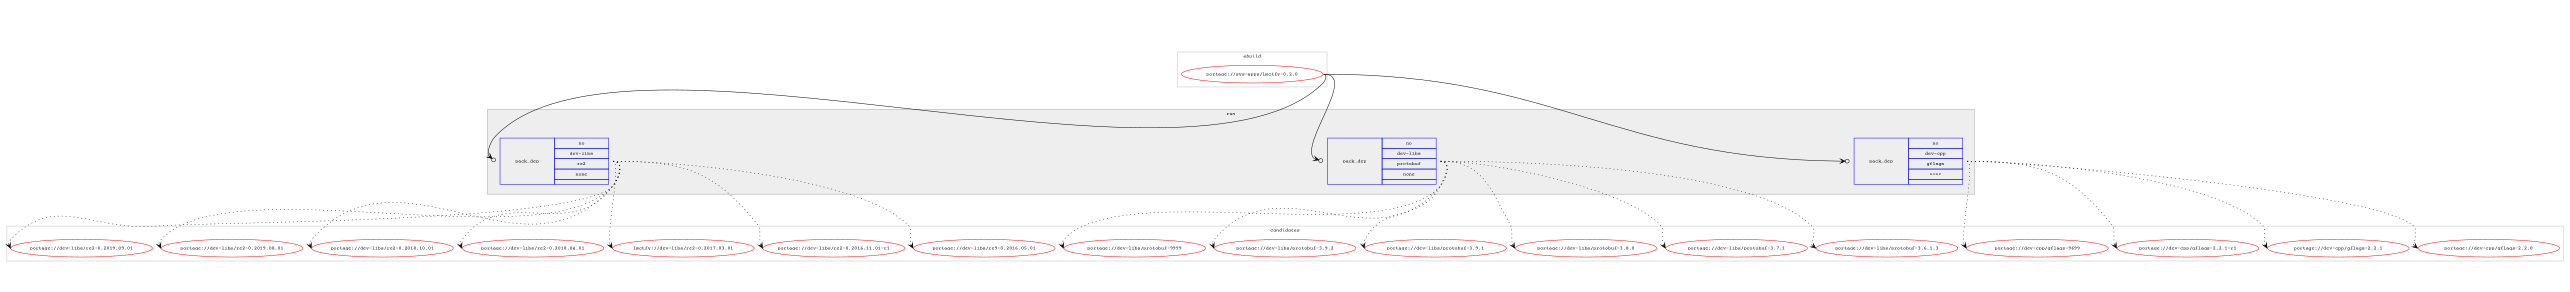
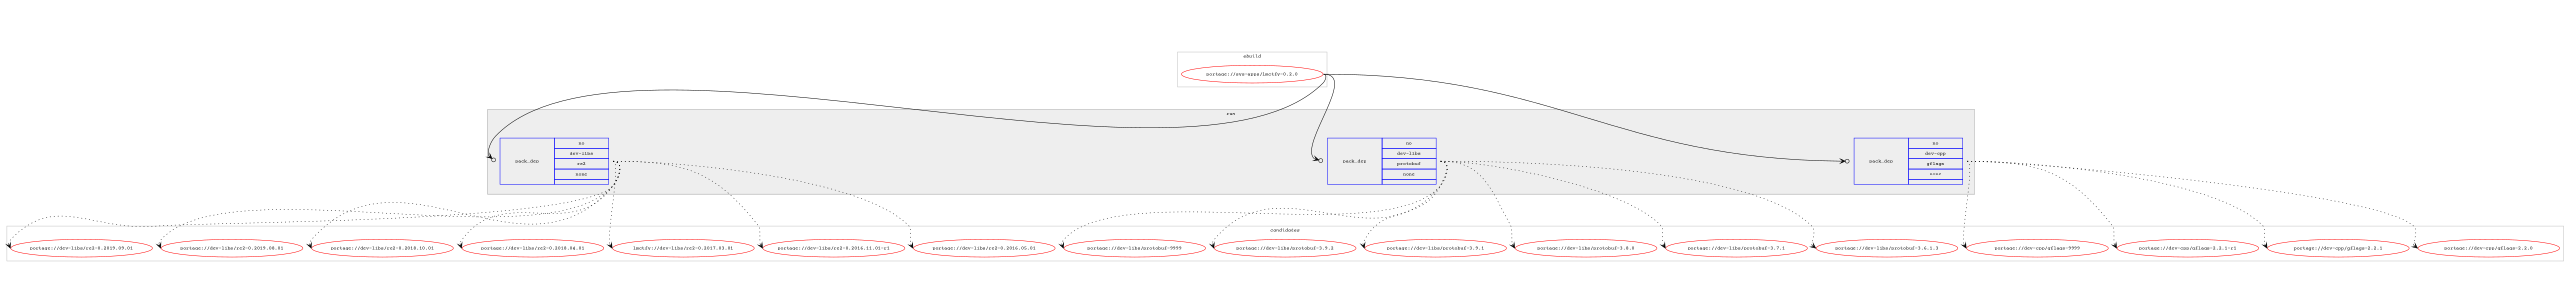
(984, 248) -> (984, 248)
(2037, 248) -> (2037, 248)
